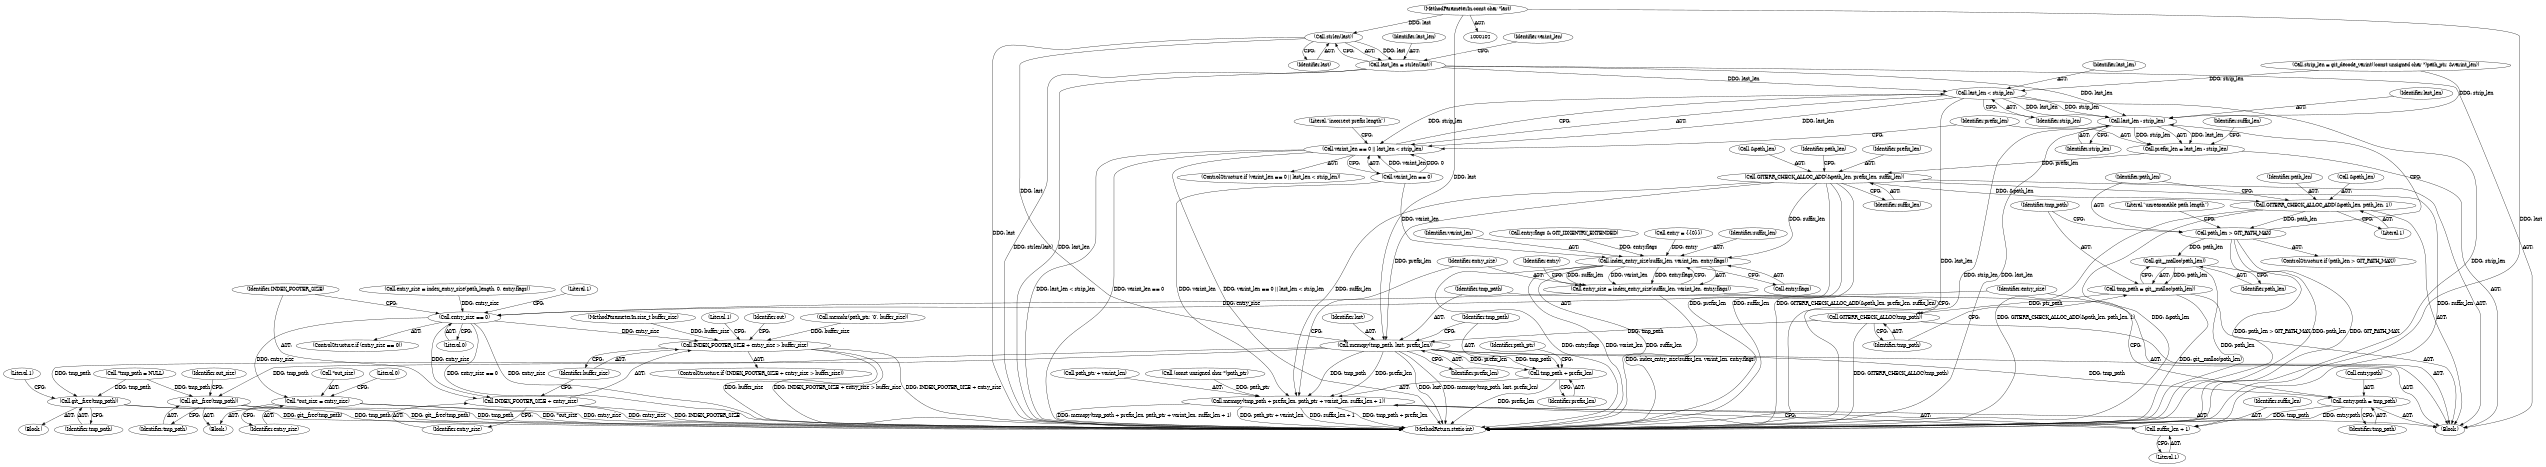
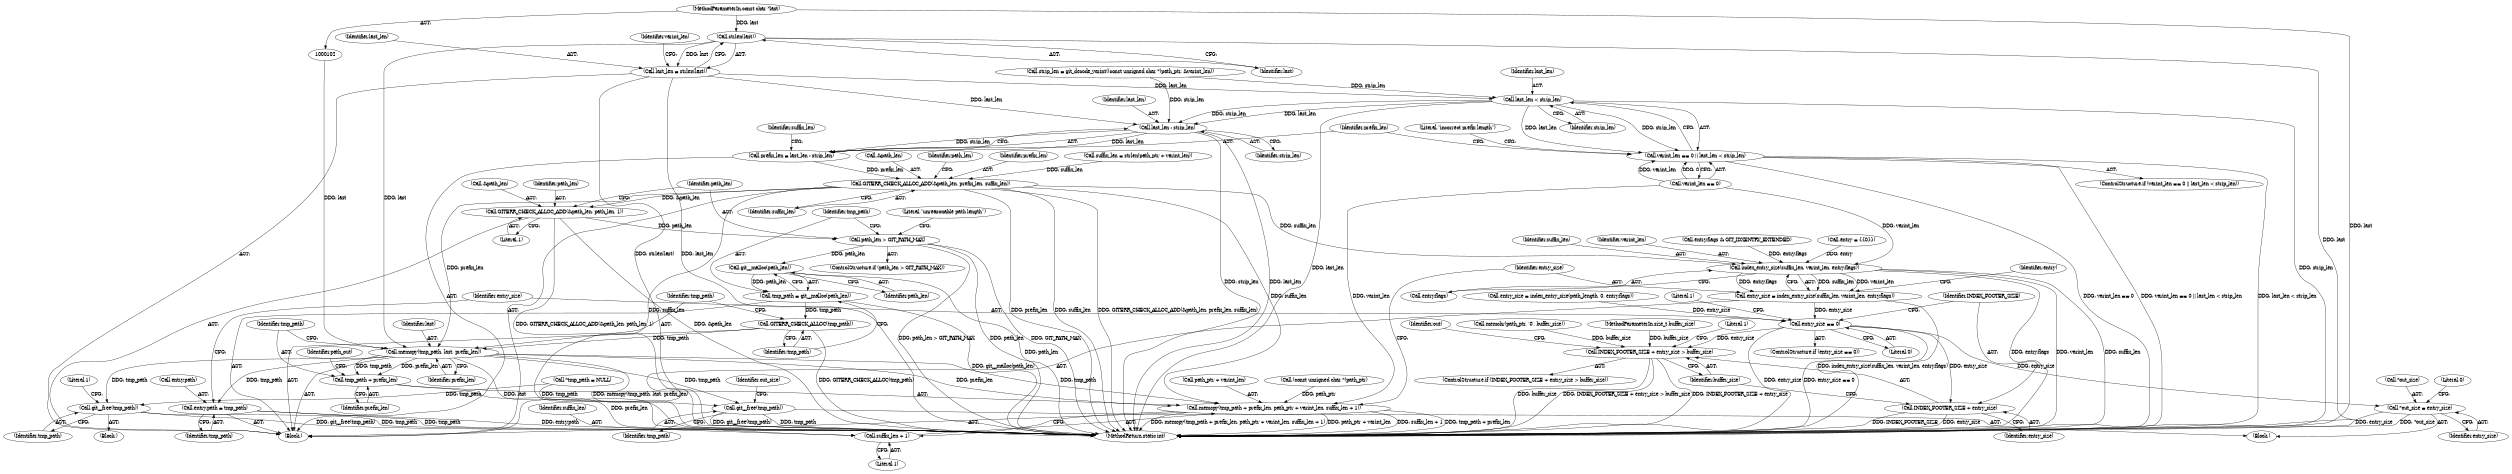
none -> (1138, 156)
(2386, 158) -> (993, 143)
(1444, 187) -> (324, 225)
(2046, 304) -> (823, 310)
(1513, 346) -> (330, 353)
